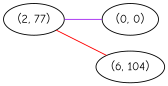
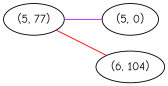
(34, 19) -> (34, 19)
(130, 19) -> (130, 19)
